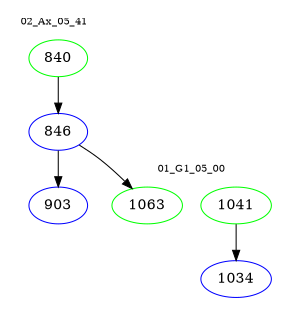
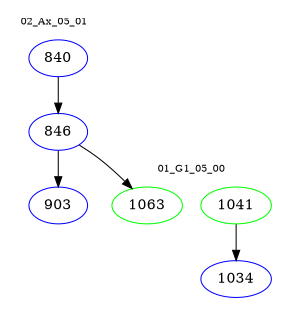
(54, 22) -> (54, 22)
(58, 58) -> (58, 58)
